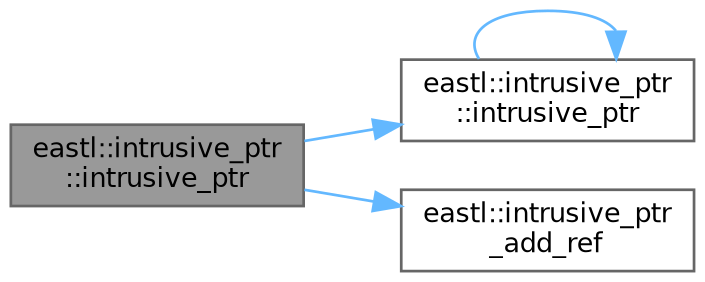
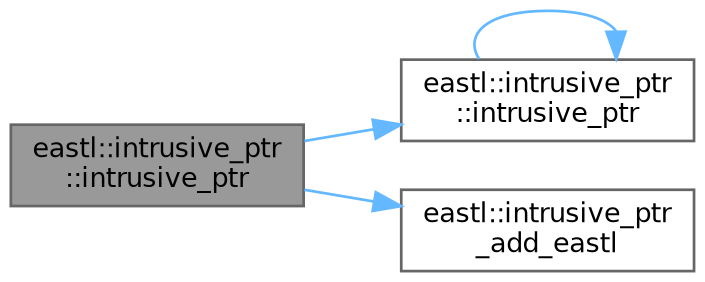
(548, 230) -> (548, 230)
